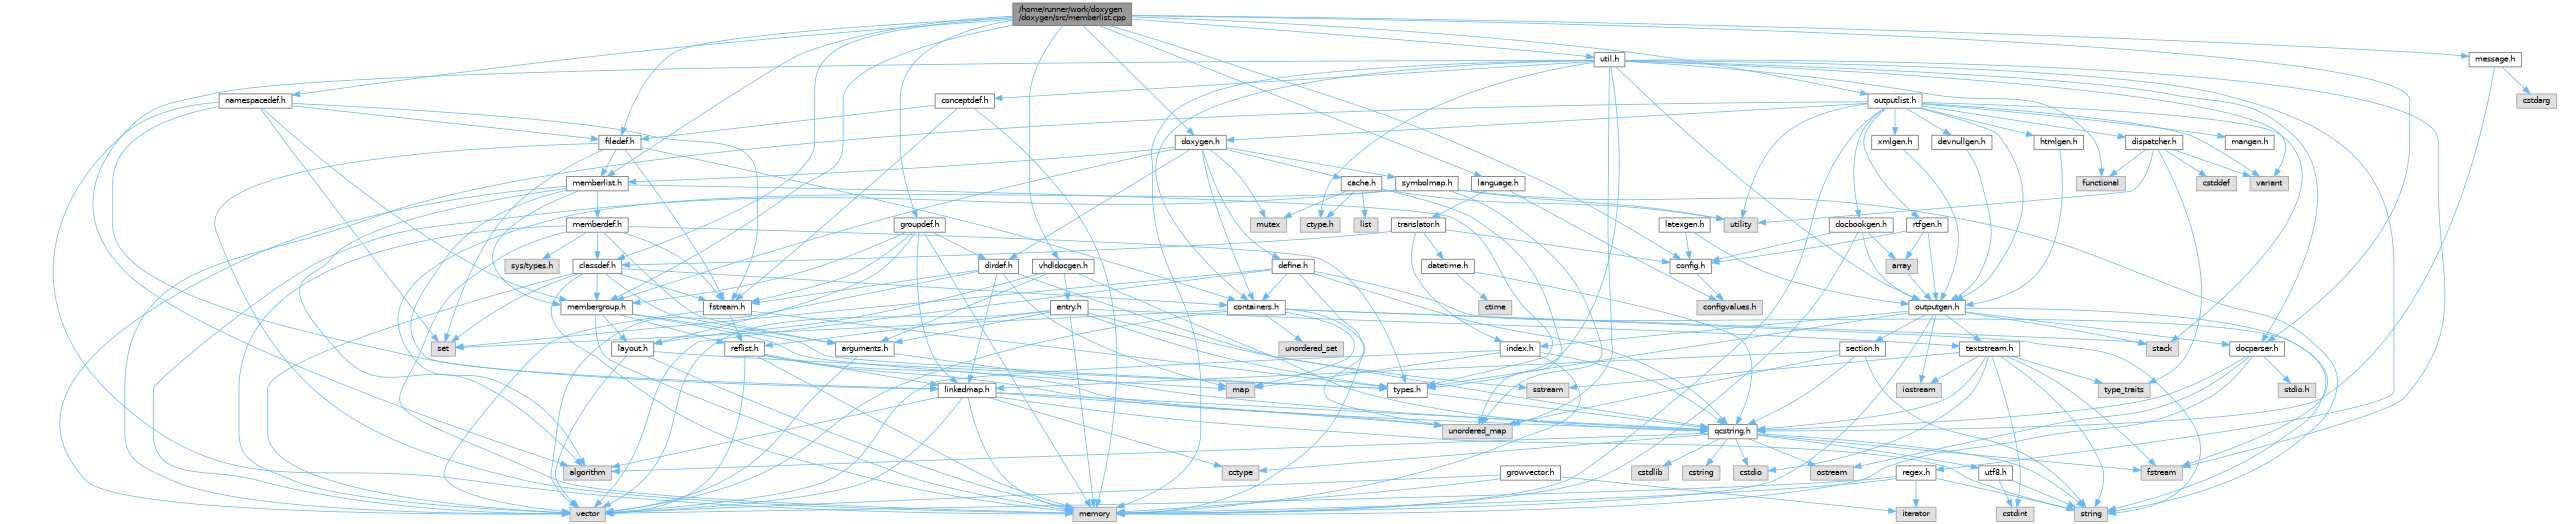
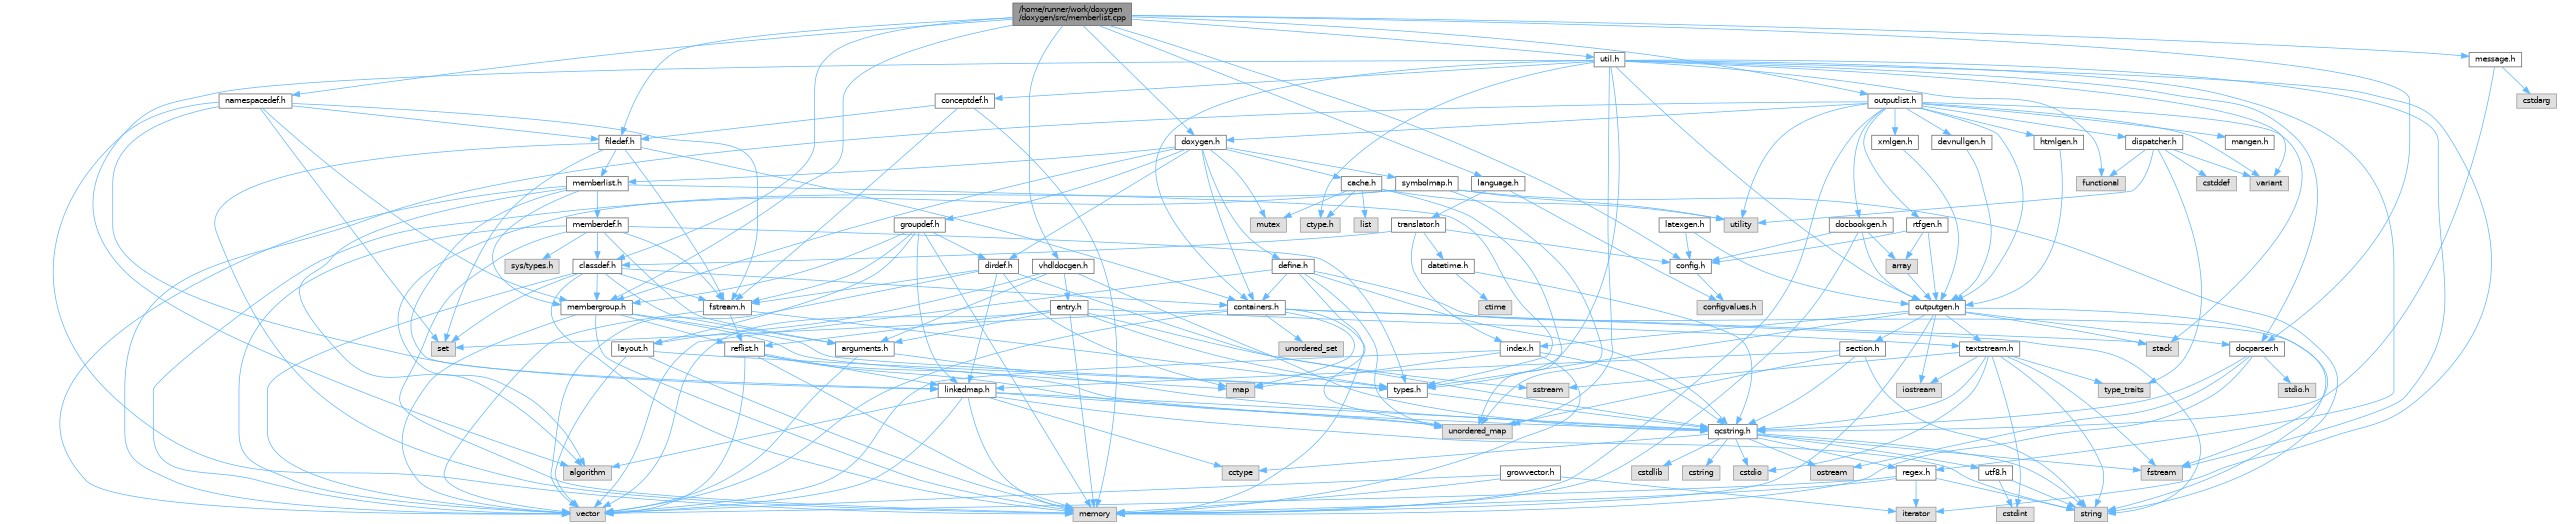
(799, 55) -> none
(903, 82) -> (1071, 190)
(1183, 105) -> (2432, 116)
(868, 308) -> (1375, 347)
(608, 321) -> (405, 424)
(1191, 451) -> (1856, 459)
